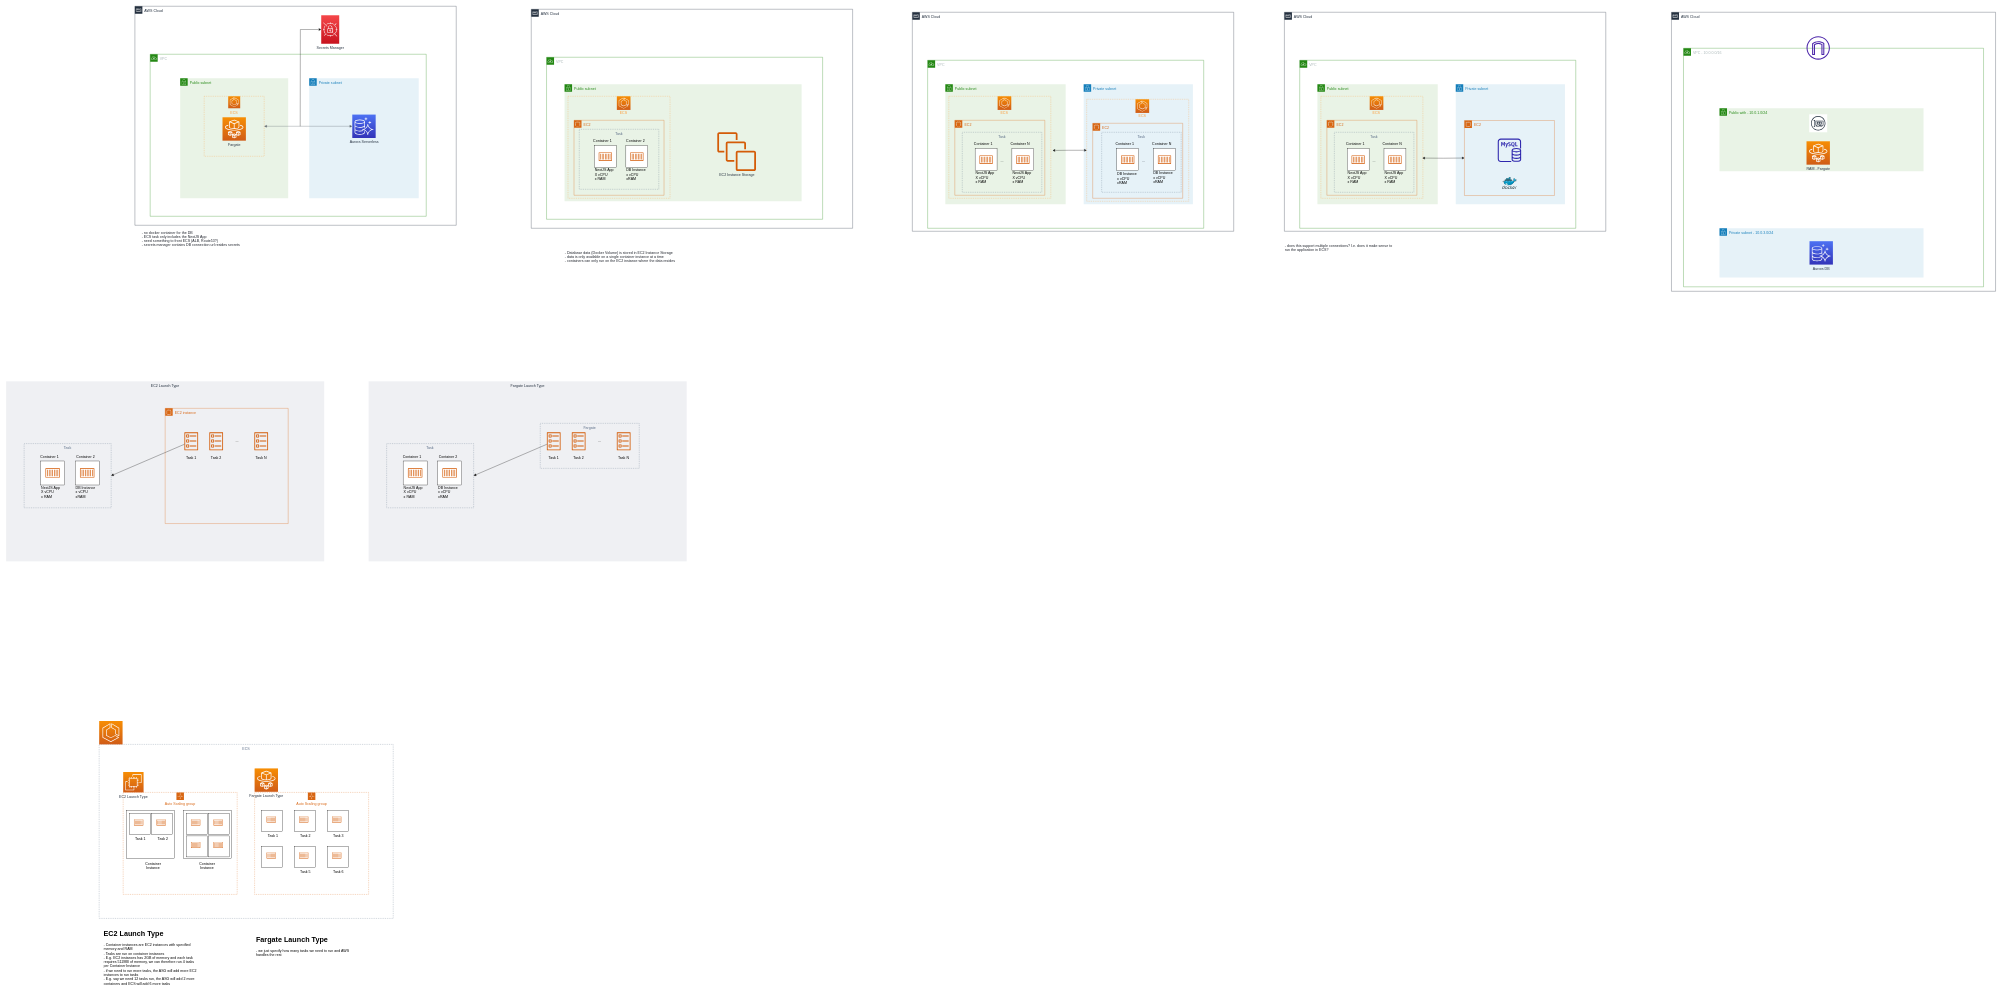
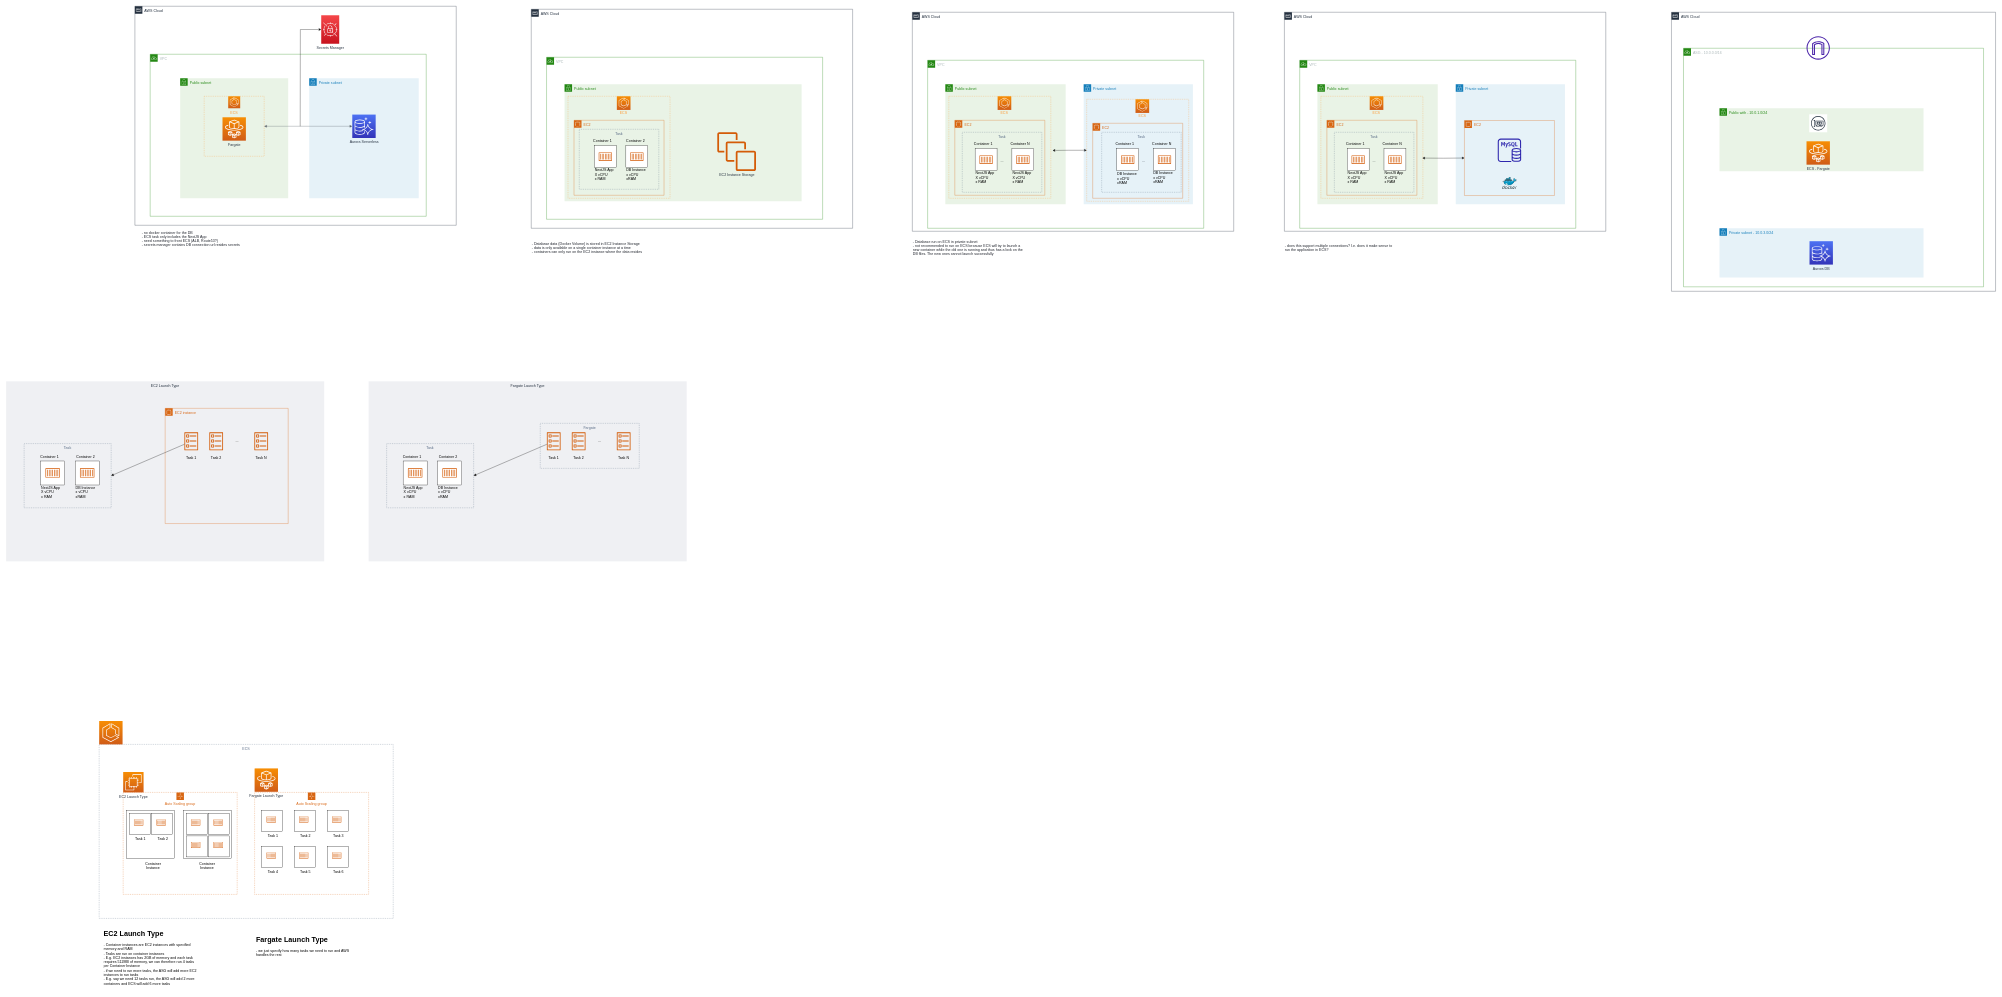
(1708, 52) -> (1708, 52)
(1818, 169) -> (1818, 169)
none -> (968, 248)
(620, 257) -> (587, 248)
none -> (273, 872)
